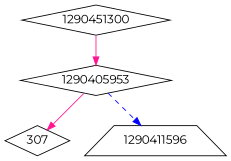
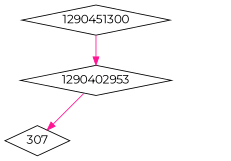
(96, 80) -> (96, 80)
(155, 141) -> none
